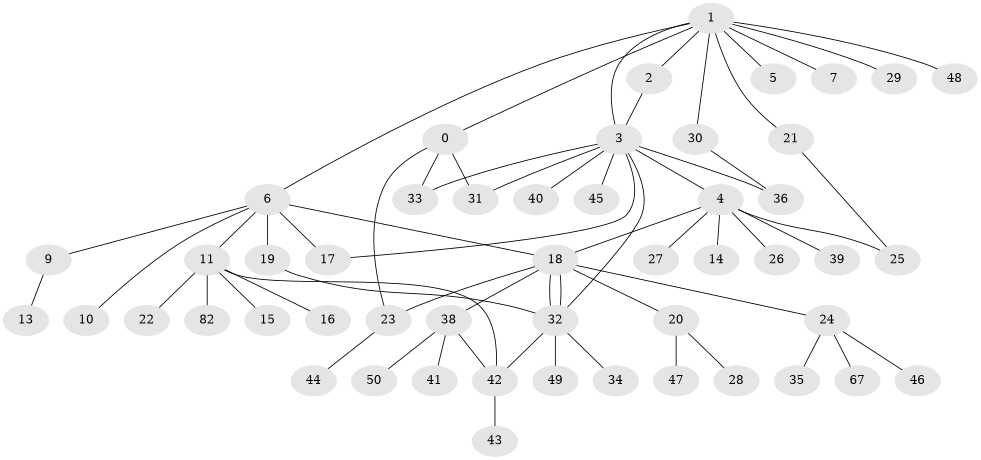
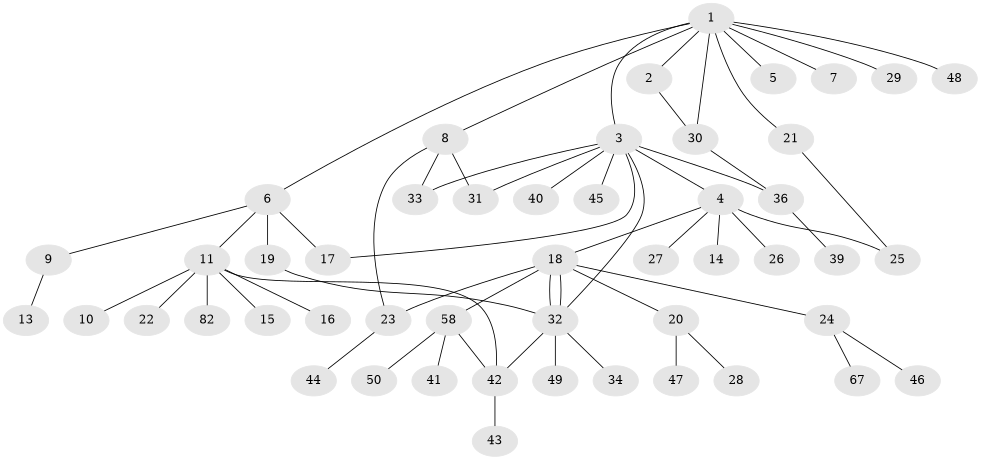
(634, 109) -> (672, 109)
(445, 139) -> (445, 139)
(411, 230) -> none
(779, 230) -> (803, 223)
(169, 250) -> (147, 290)
(449, 320) -> (449, 320)
(797, 381) -> none
